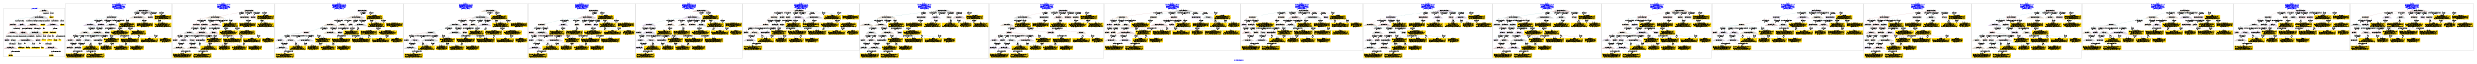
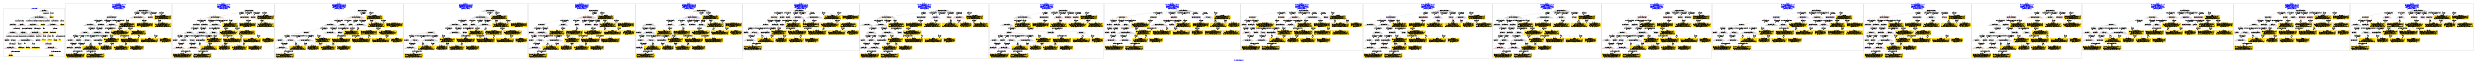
(42, 48) -> none
